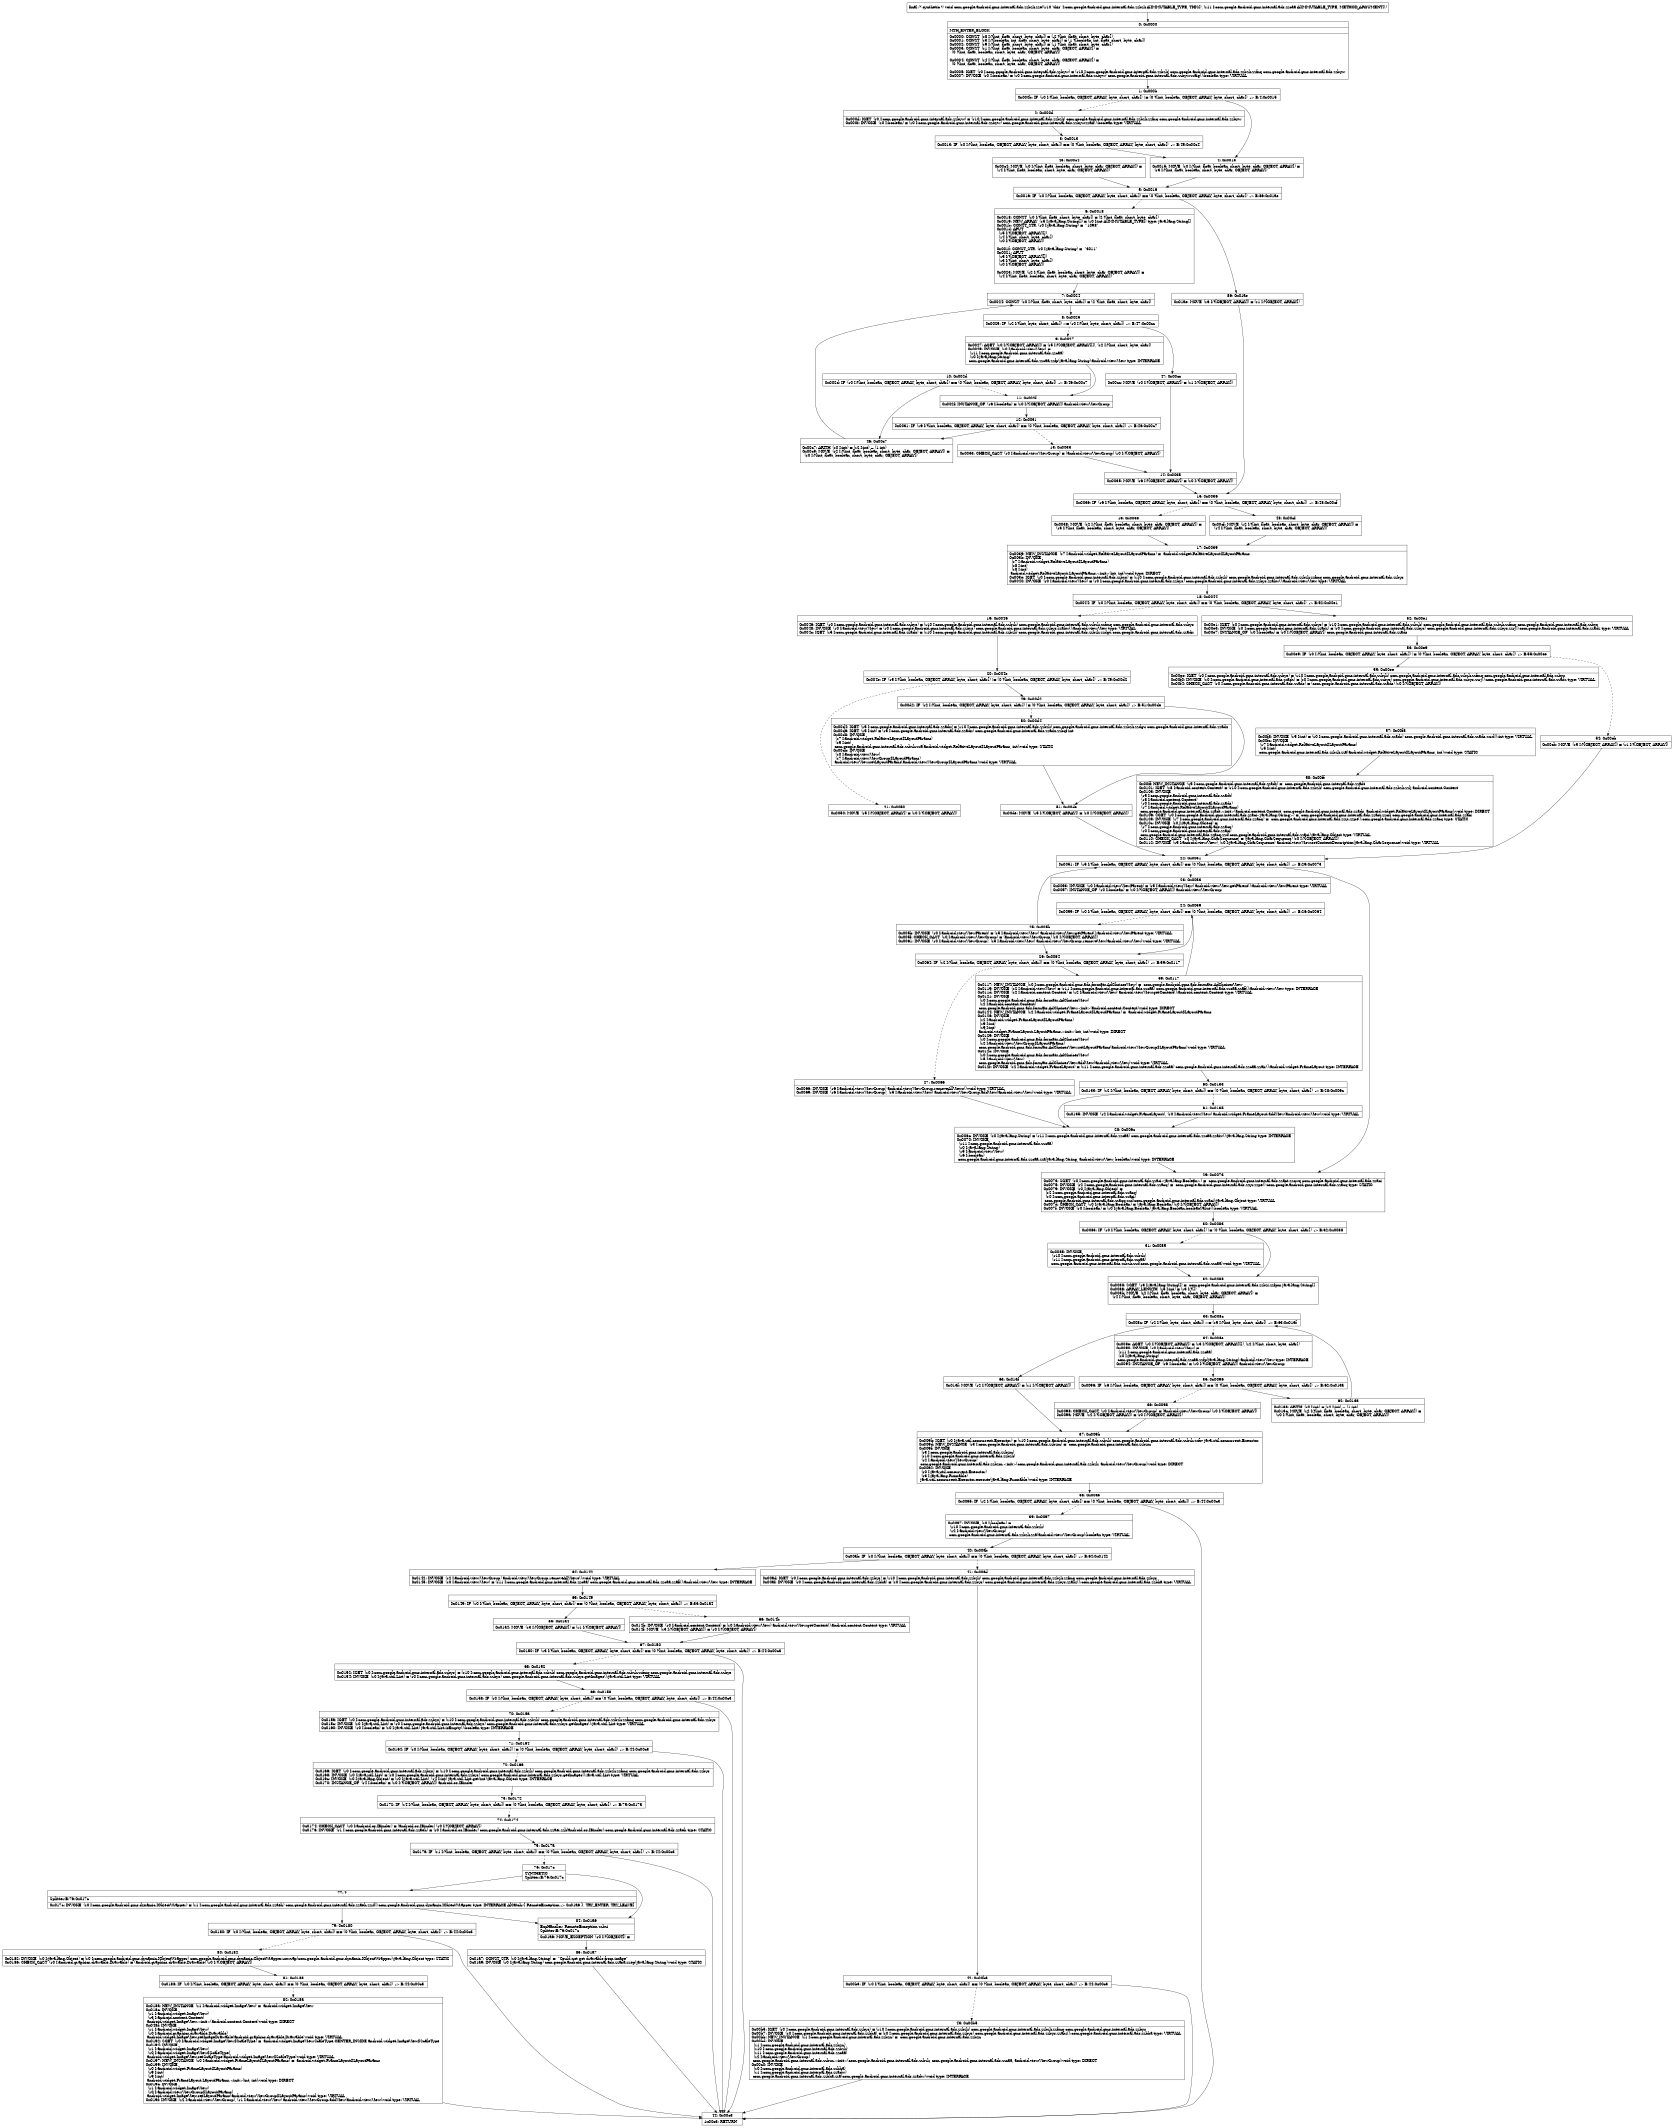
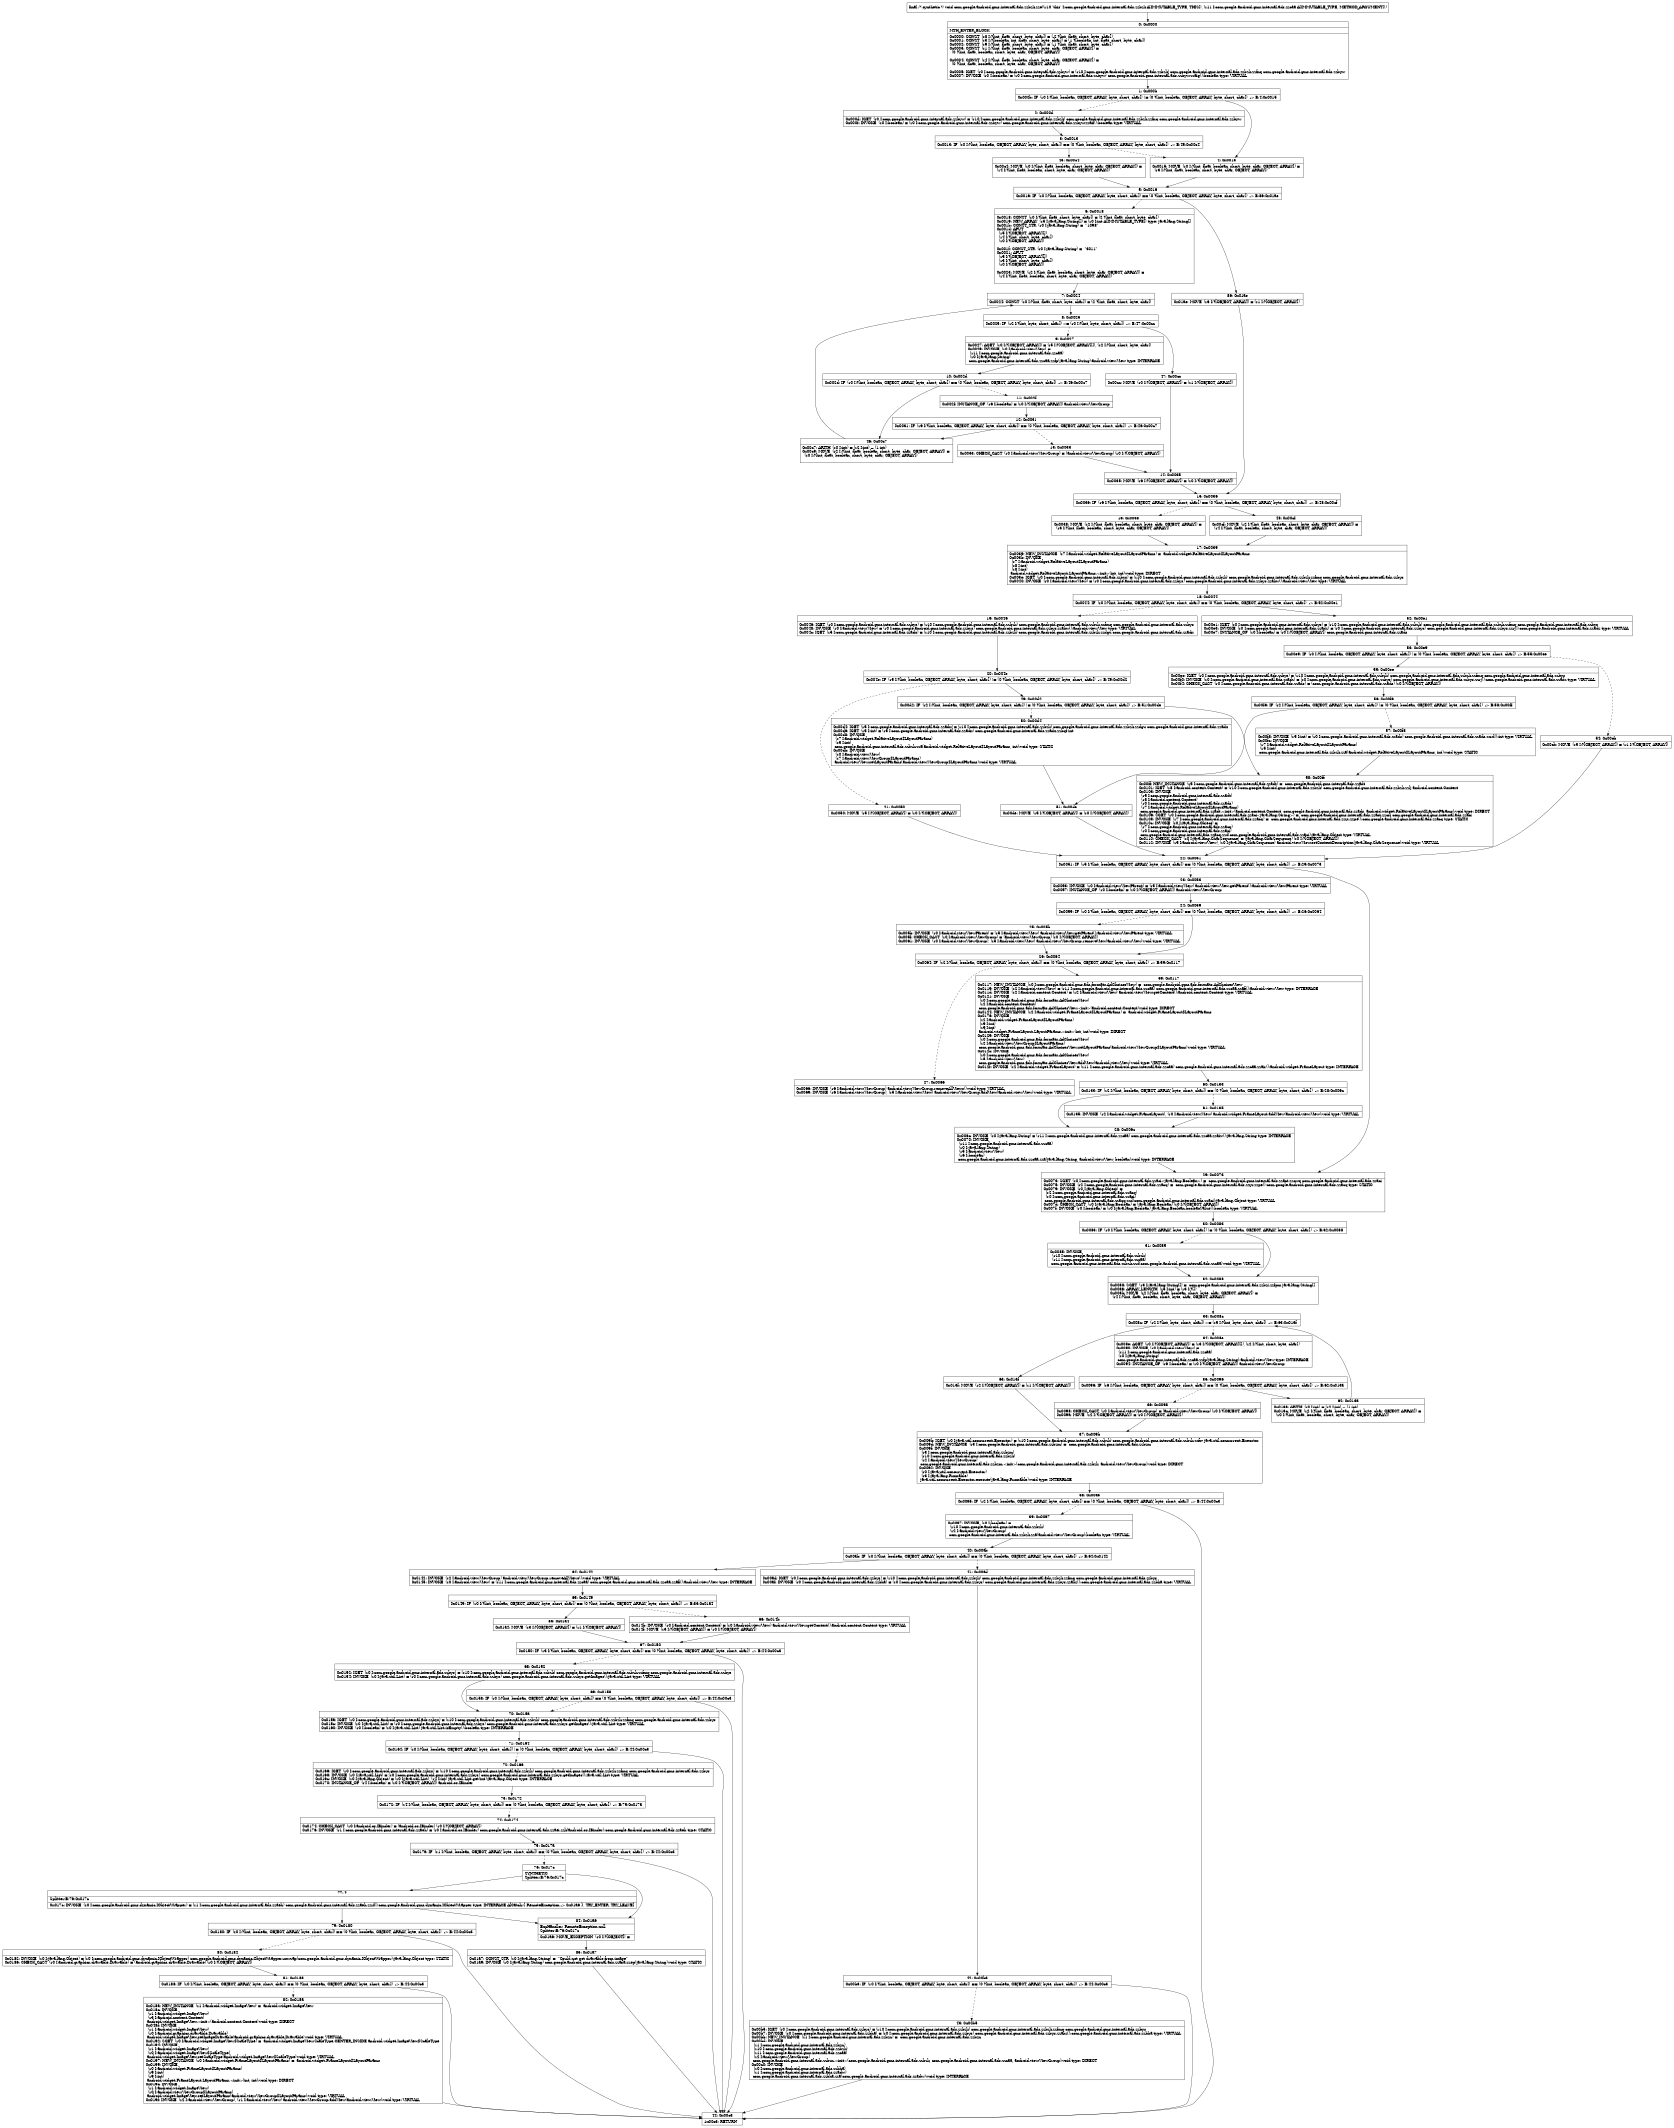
none -> (1069, 152)
(1134, 153) -> (1134, 153)
(1094, 385) -> (997, 369)
none -> (1384, 703)
(1048, 878) -> (982, 842)
(1192, 947) -> (1191, 897)
(995, 1016) -> (995, 1016)
(1012, 1111) -> none
(569, 1684) -> (463, 1692)
(574, 1927) -> (573, 1927)
none -> (453, 2097)
